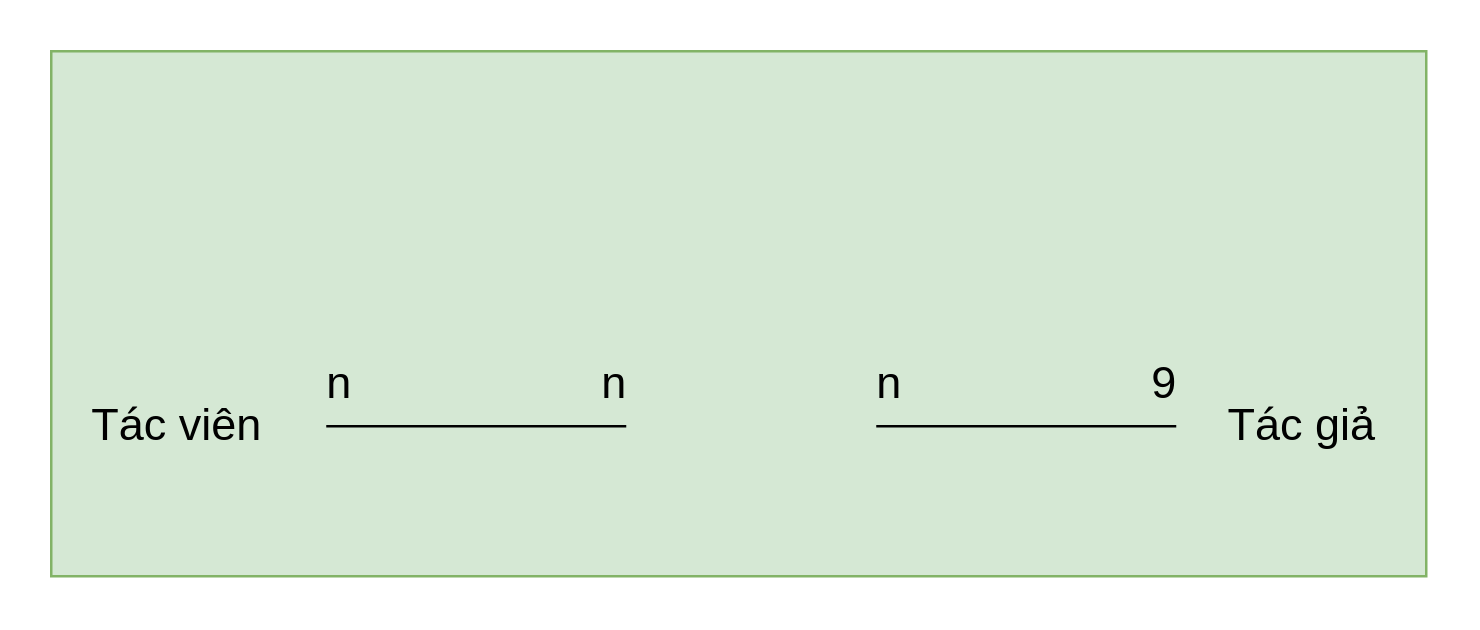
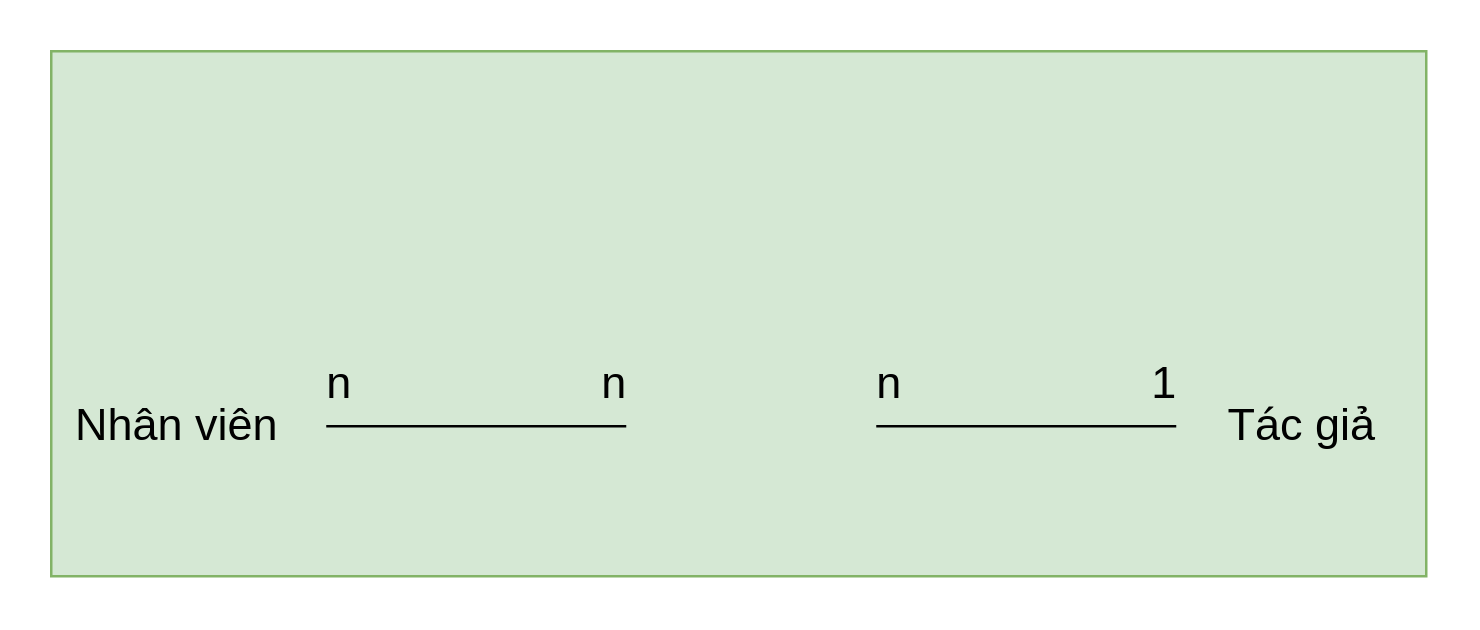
(1165, 384) -> (1165, 384)
(178, 426) -> (178, 426)
